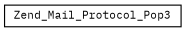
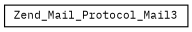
(93, 16) -> (96, 16)
